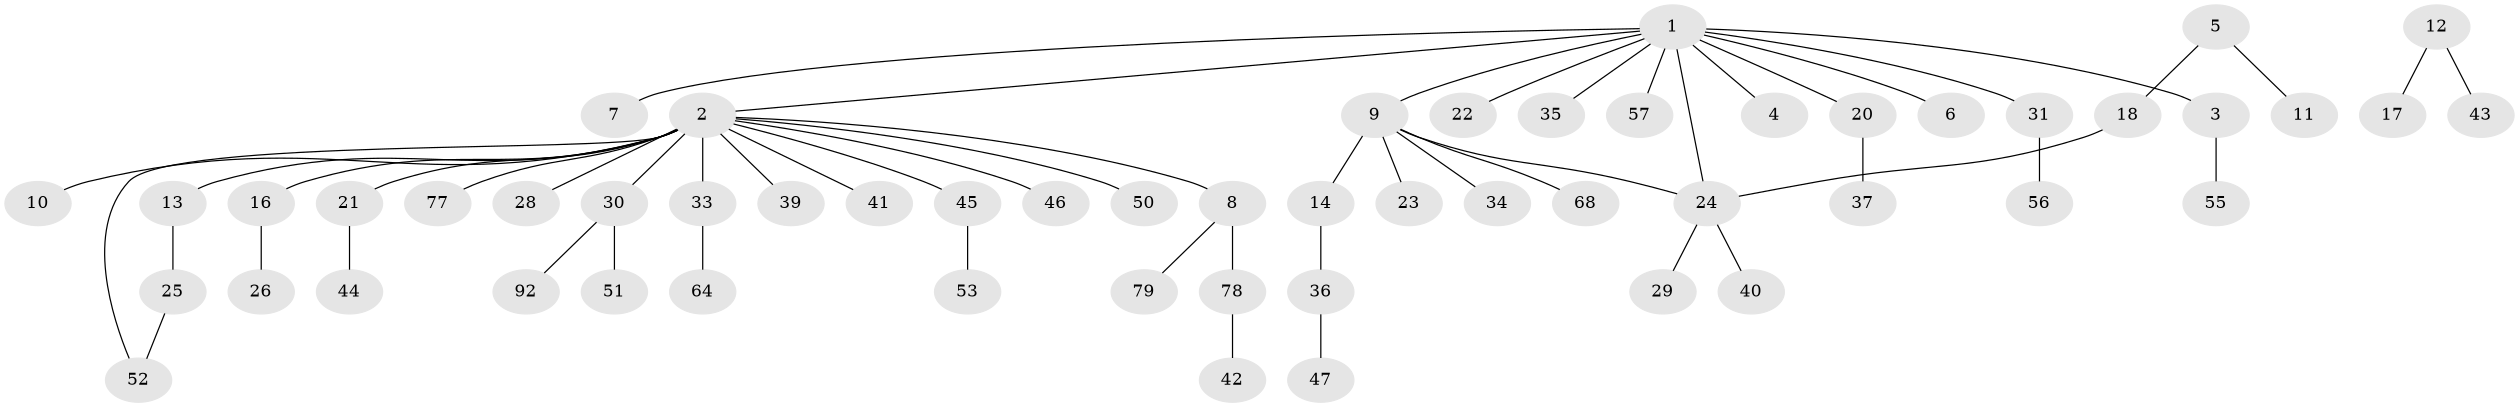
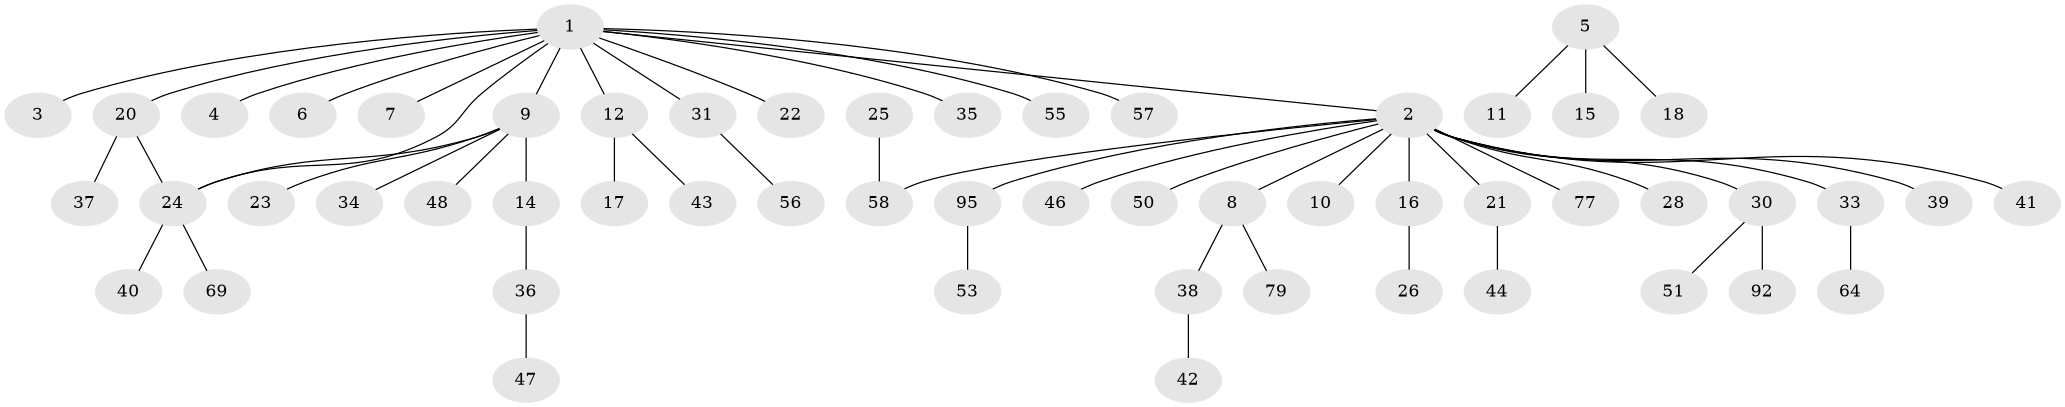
none -> (592, 71)
none -> (1586, 115)
(2216, 160) -> (820, 52)
(1922, 168) -> (150, 159)
(173, 204) -> none
(968, 204) -> (968, 204)
(1586, 204) -> (438, 204)
(1233, 292) -> (1188, 292)
(1663, 292) -> (217, 292)
(139, 380) -> (879, 204)
